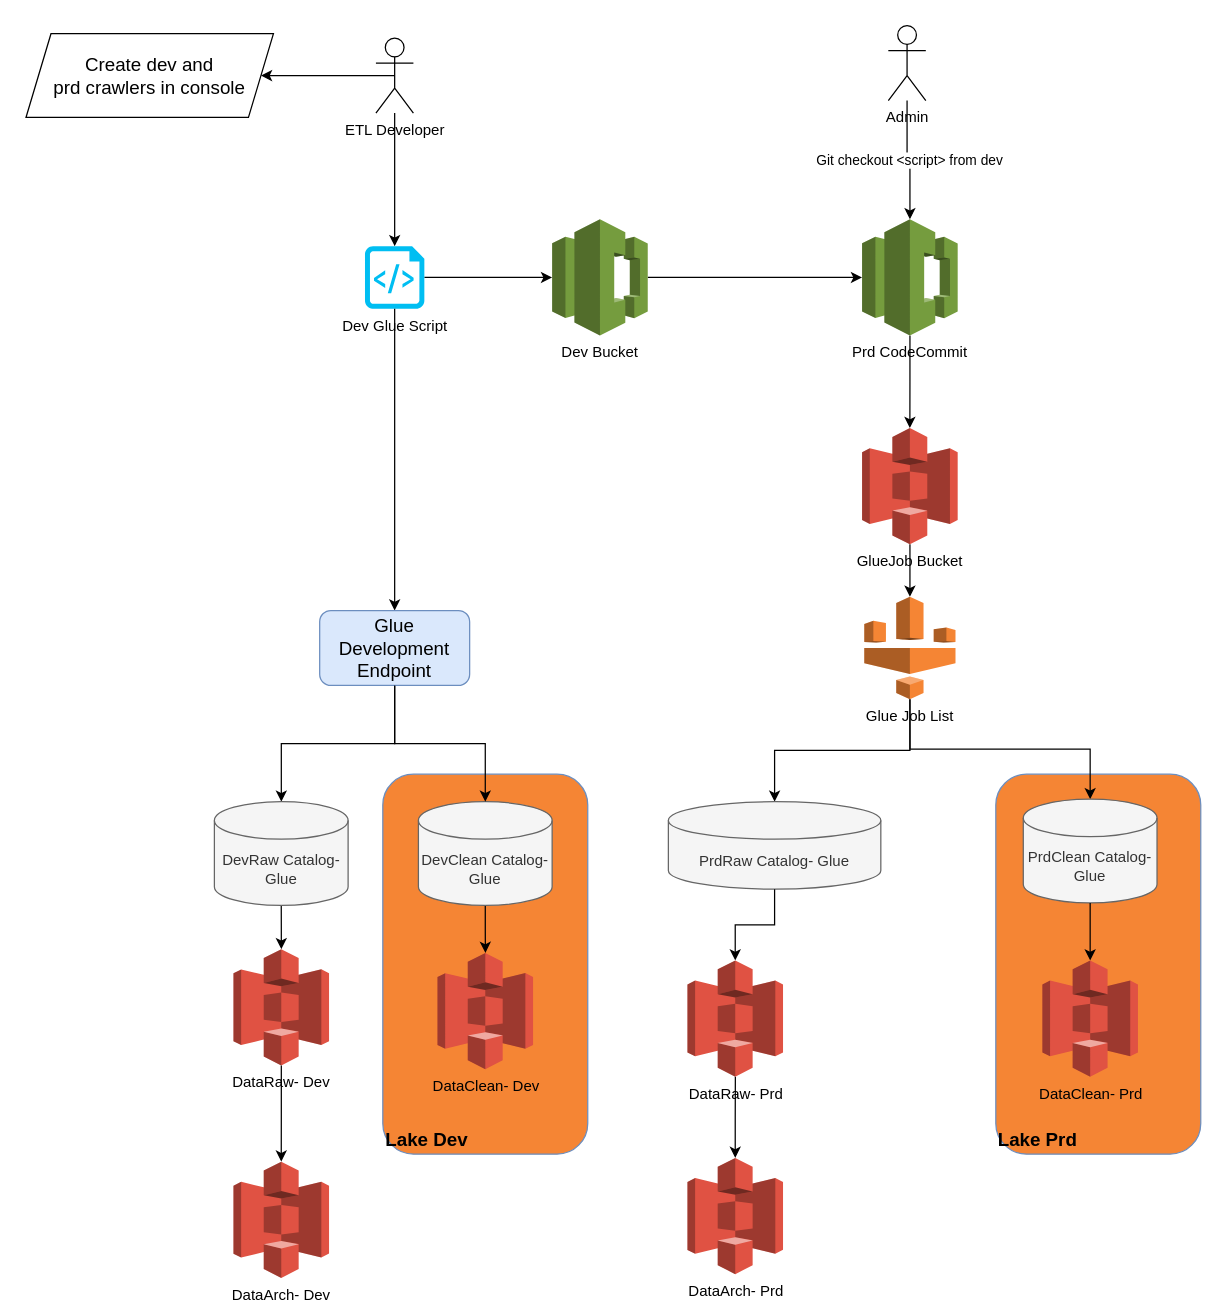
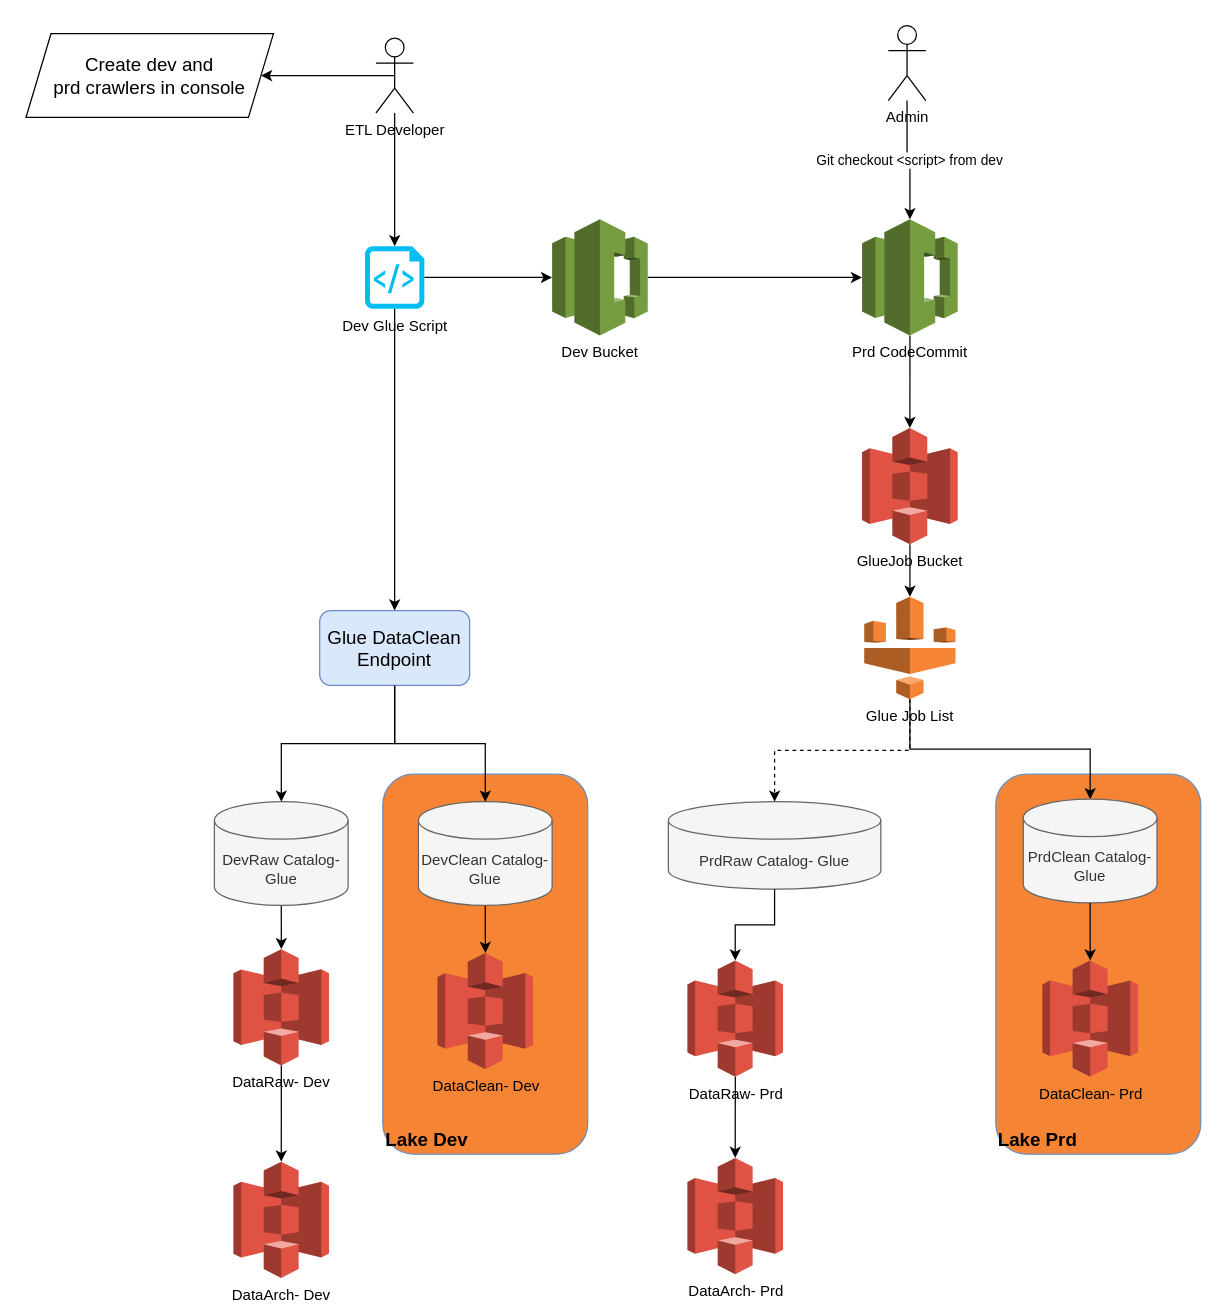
(394, 648) -> (394, 648)
(823, 751) -> (823, 751)
